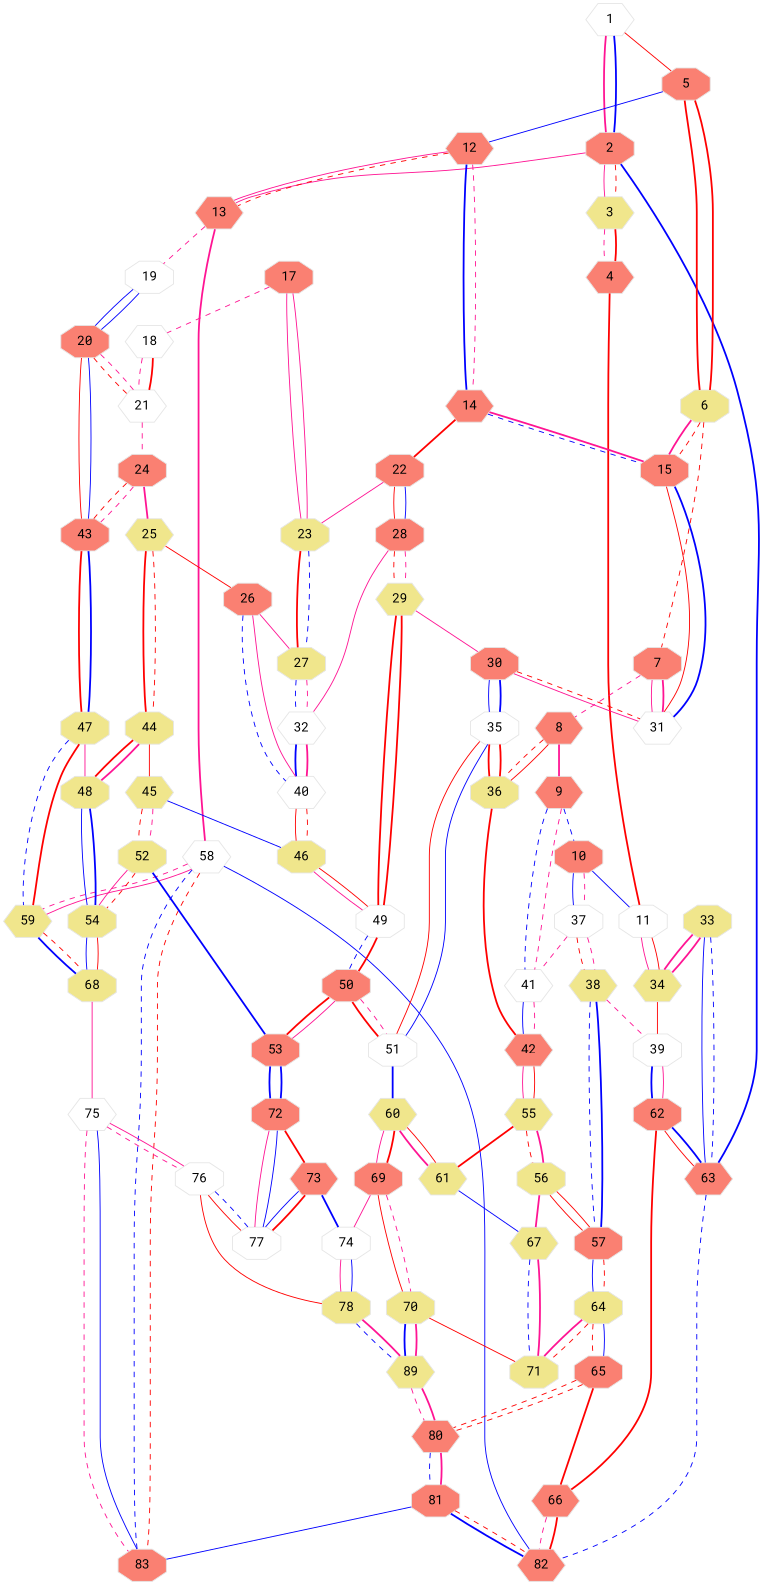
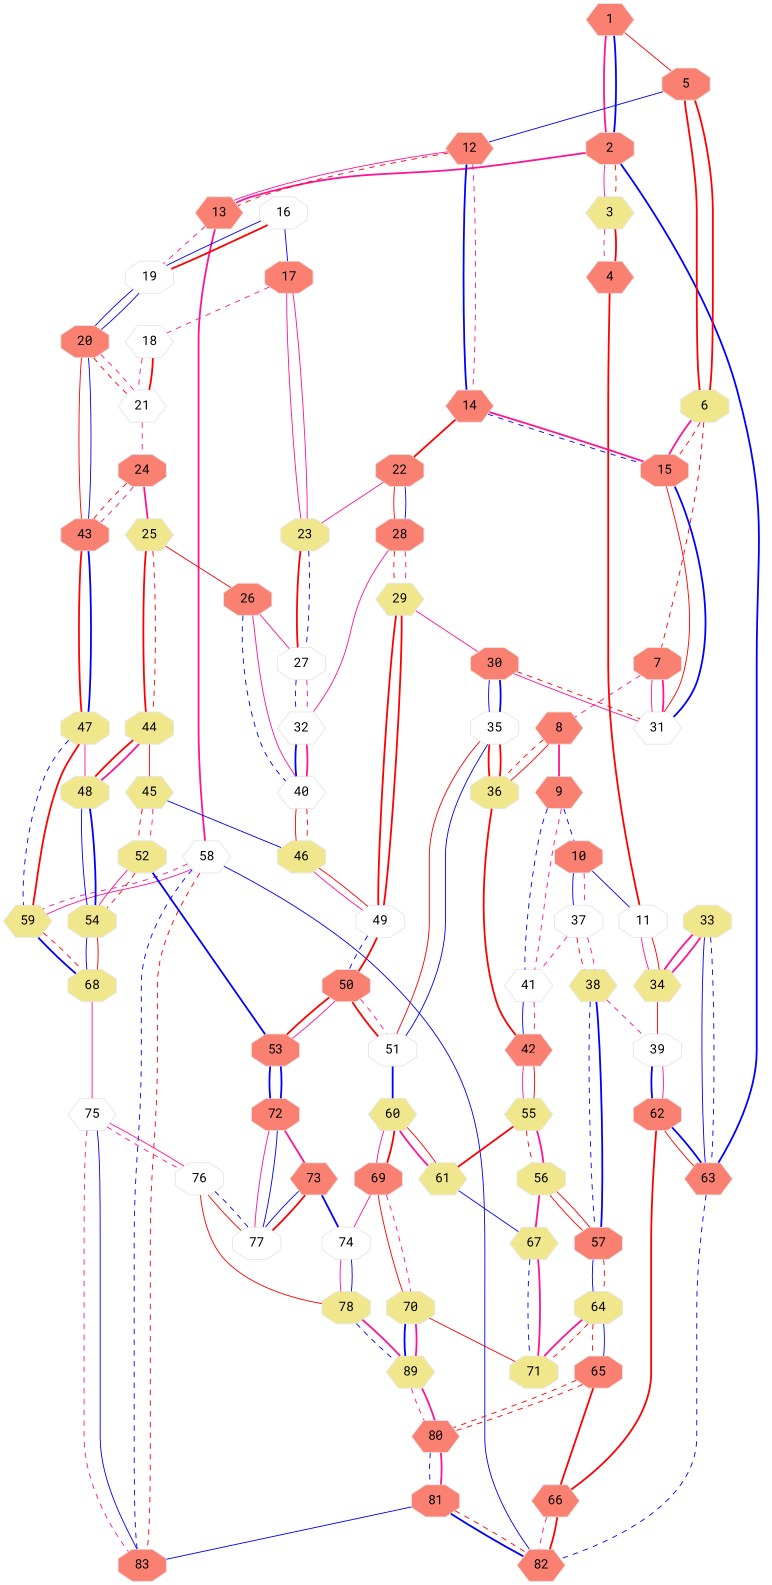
(610, 20) -> (610, 20)
(410, 173) -> (410, 173)
none -> (284, 213)
(301, 664) -> (301, 664)
(295, 1147) -> (295, 1147)
